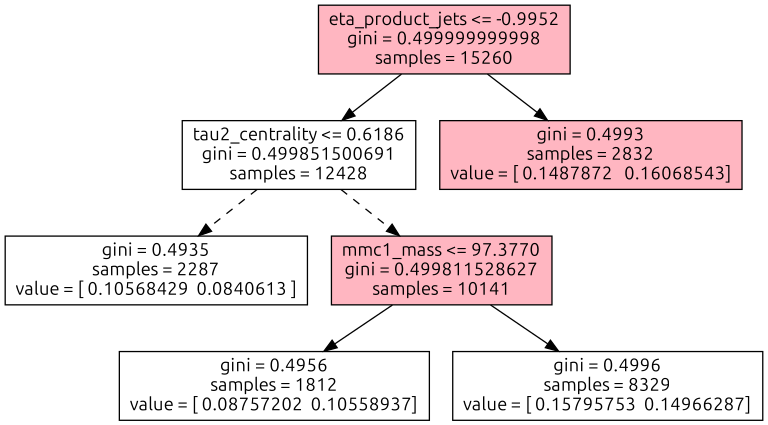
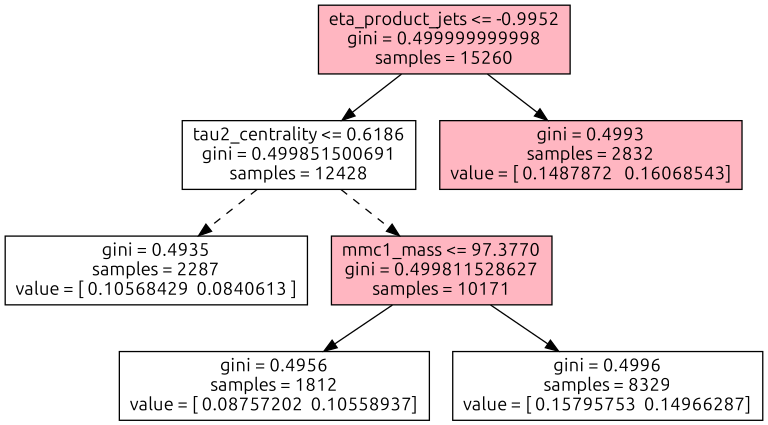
(442, 270) -> (442, 270)
